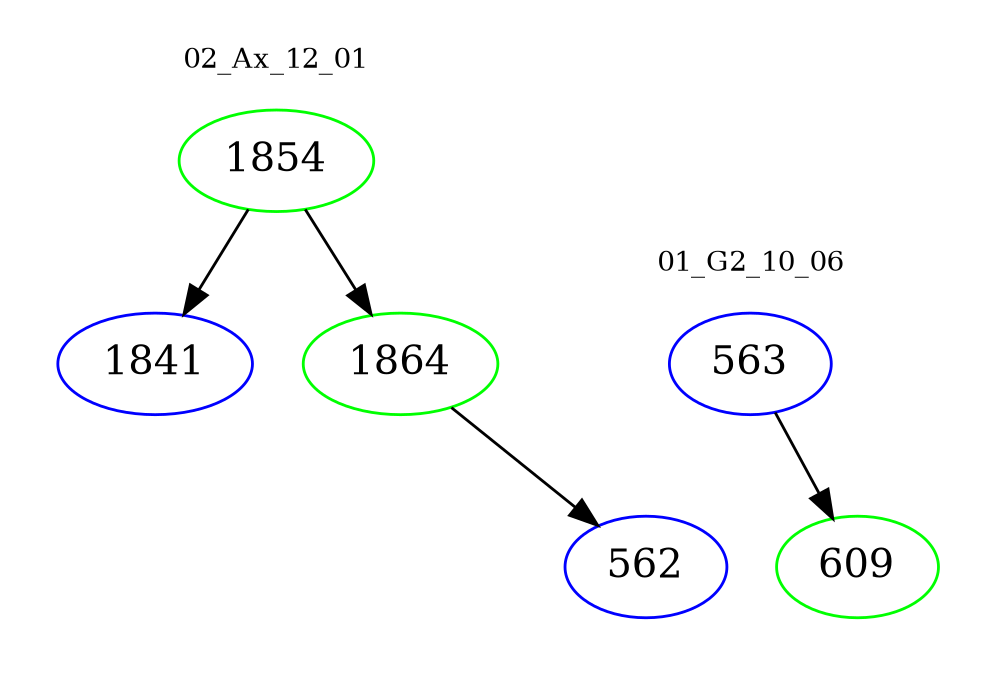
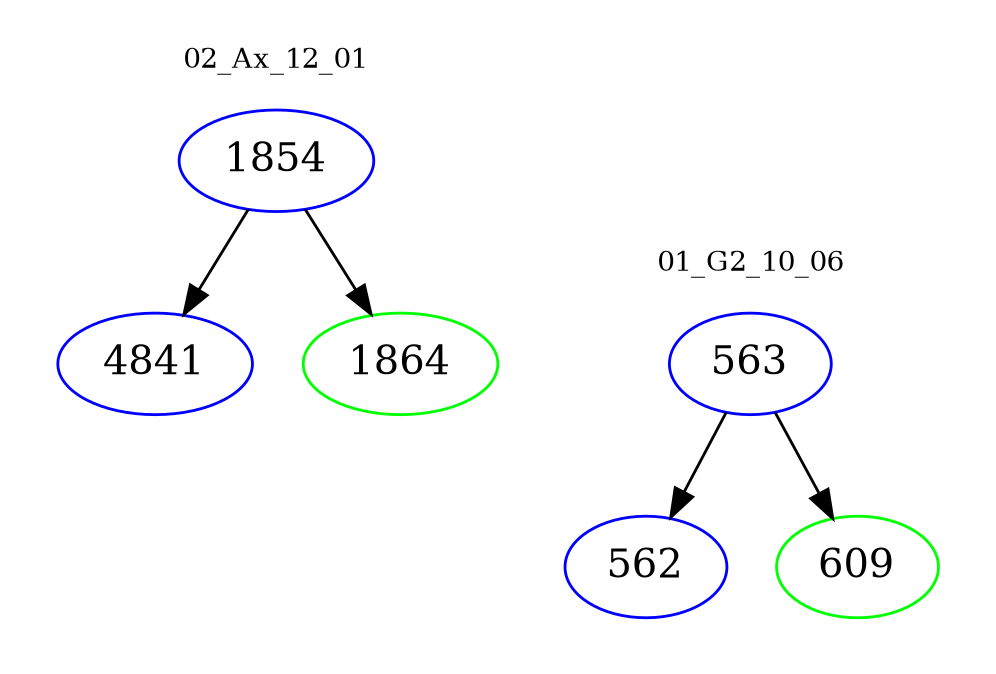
(276, 161) -> (276, 161)
(155, 364) -> (155, 364)
(513, 458) -> (705, 452)
